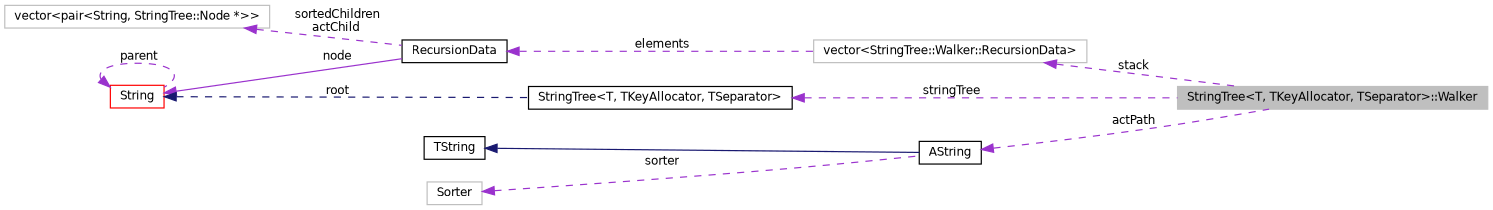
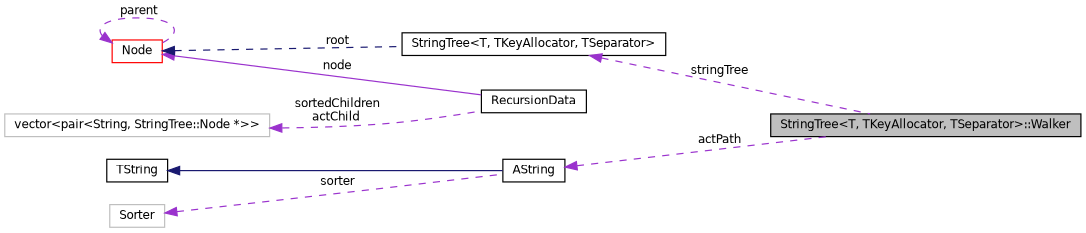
(950, 51) -> none
(137, 97) -> (137, 51)
(1333, 98) -> (926, 125)
